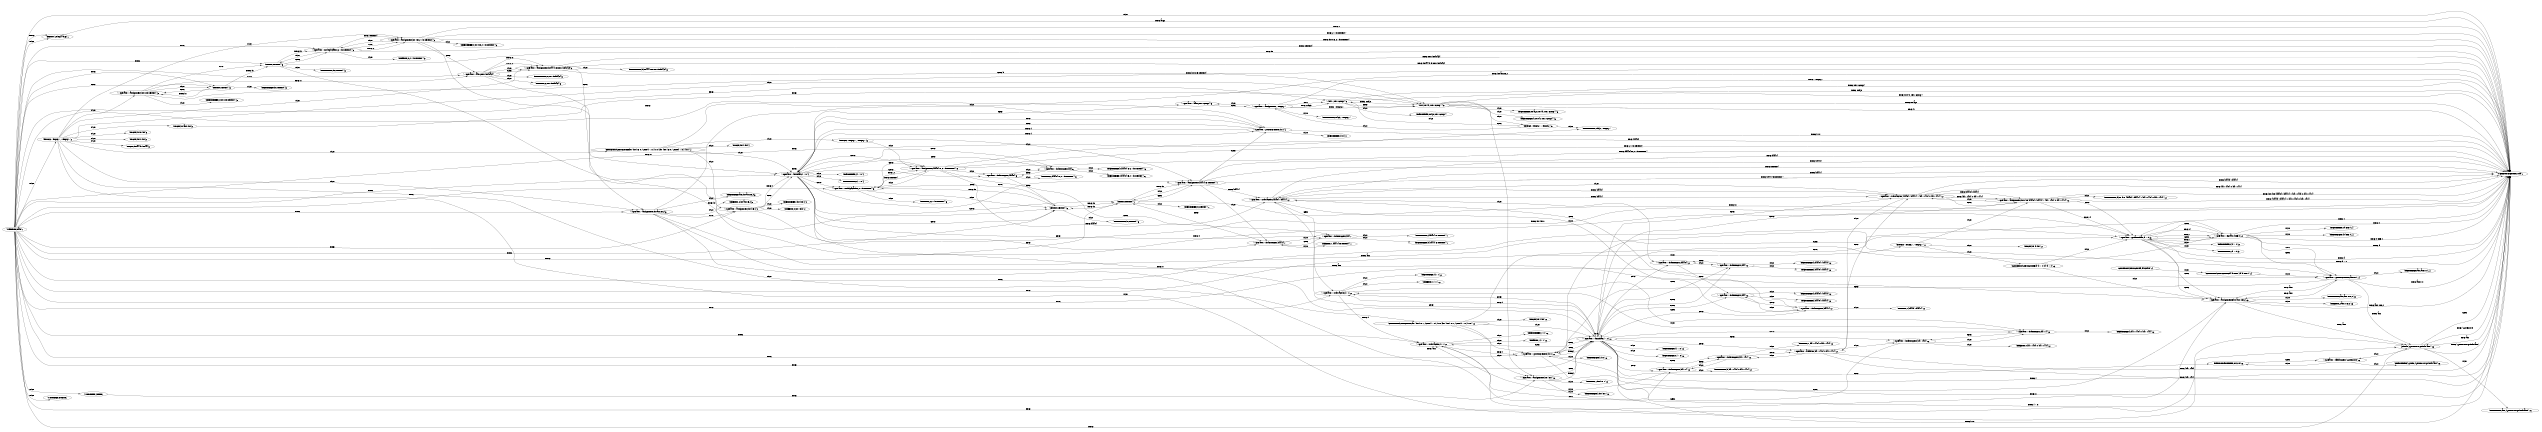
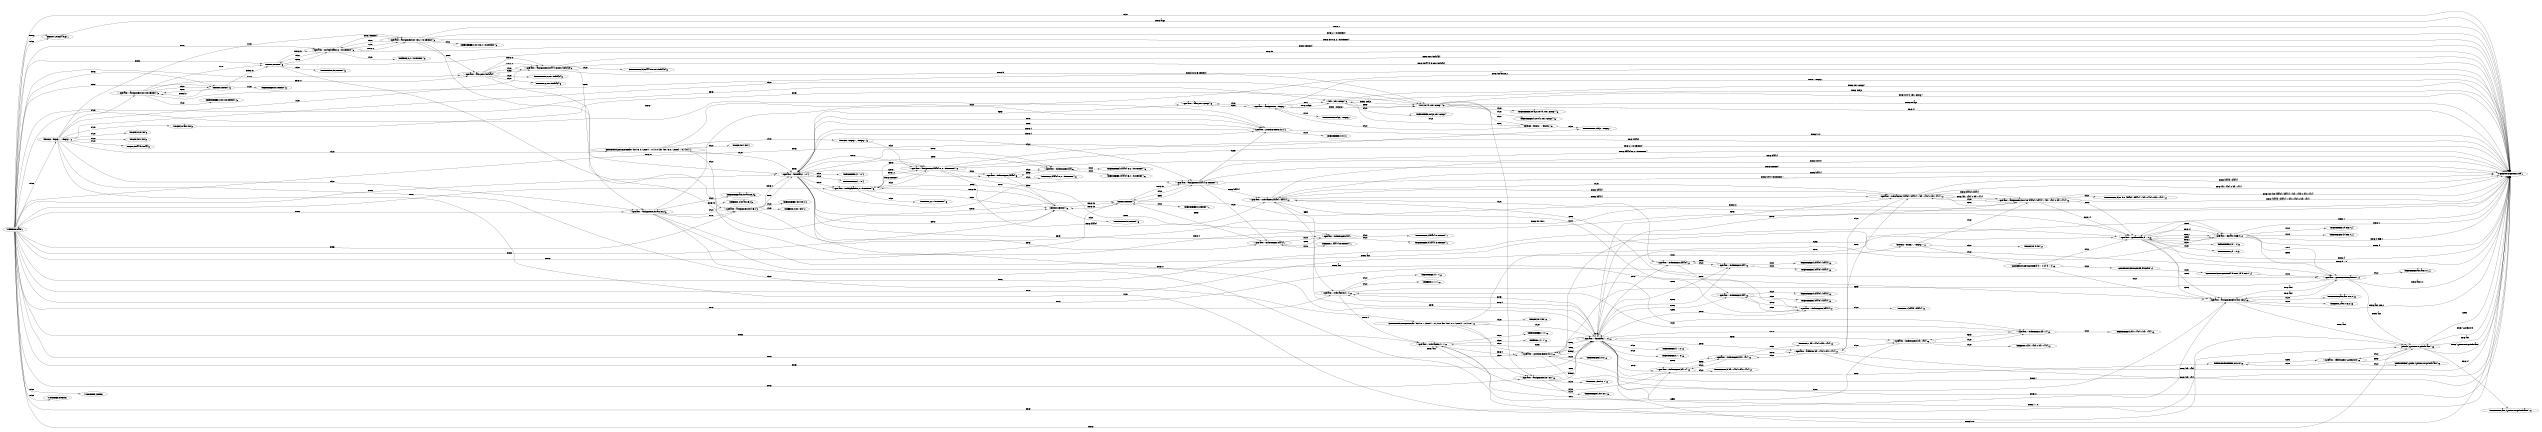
(1001, 73) -> (1001, 73)
none -> (2086, 267)
none -> (2389, 358)
(2465, 361) -> (2465, 361)
(822, 397) -> (701, 387)
